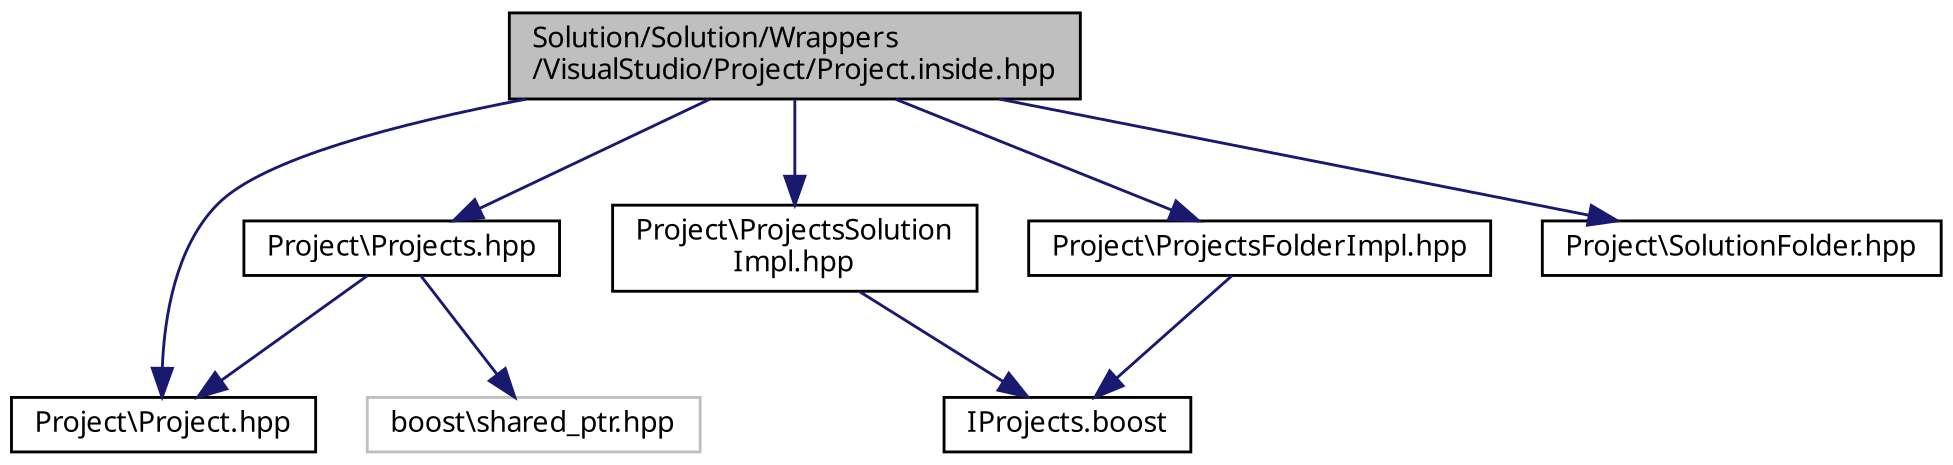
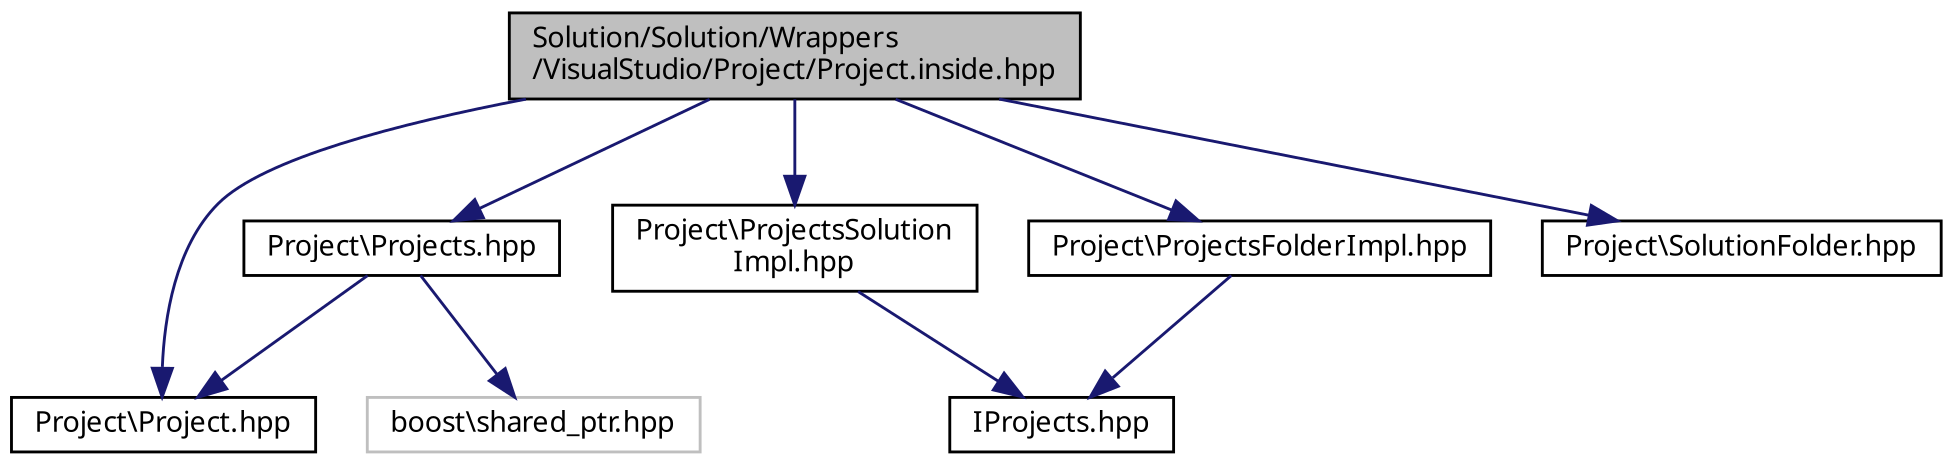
(1067, 425) -> (1062, 425)
